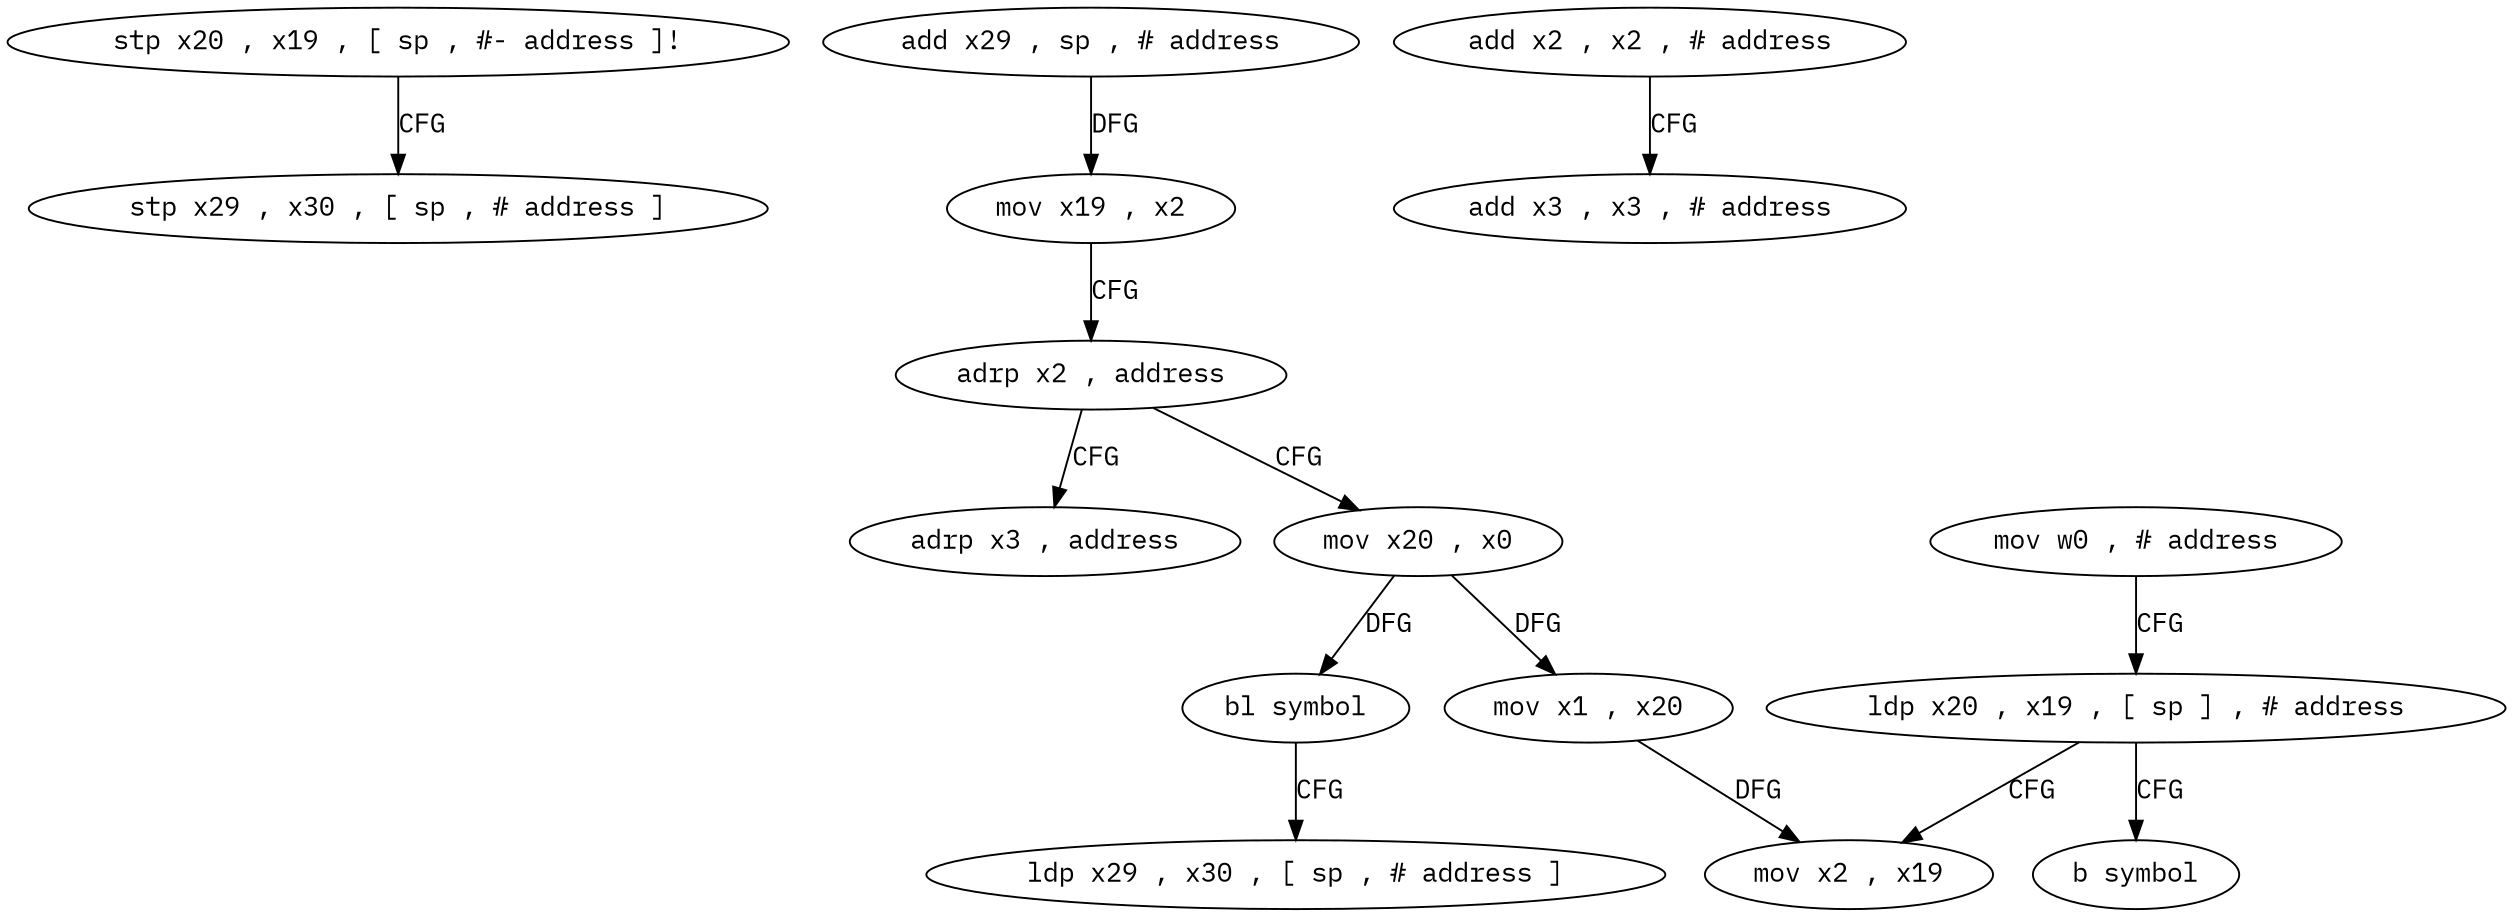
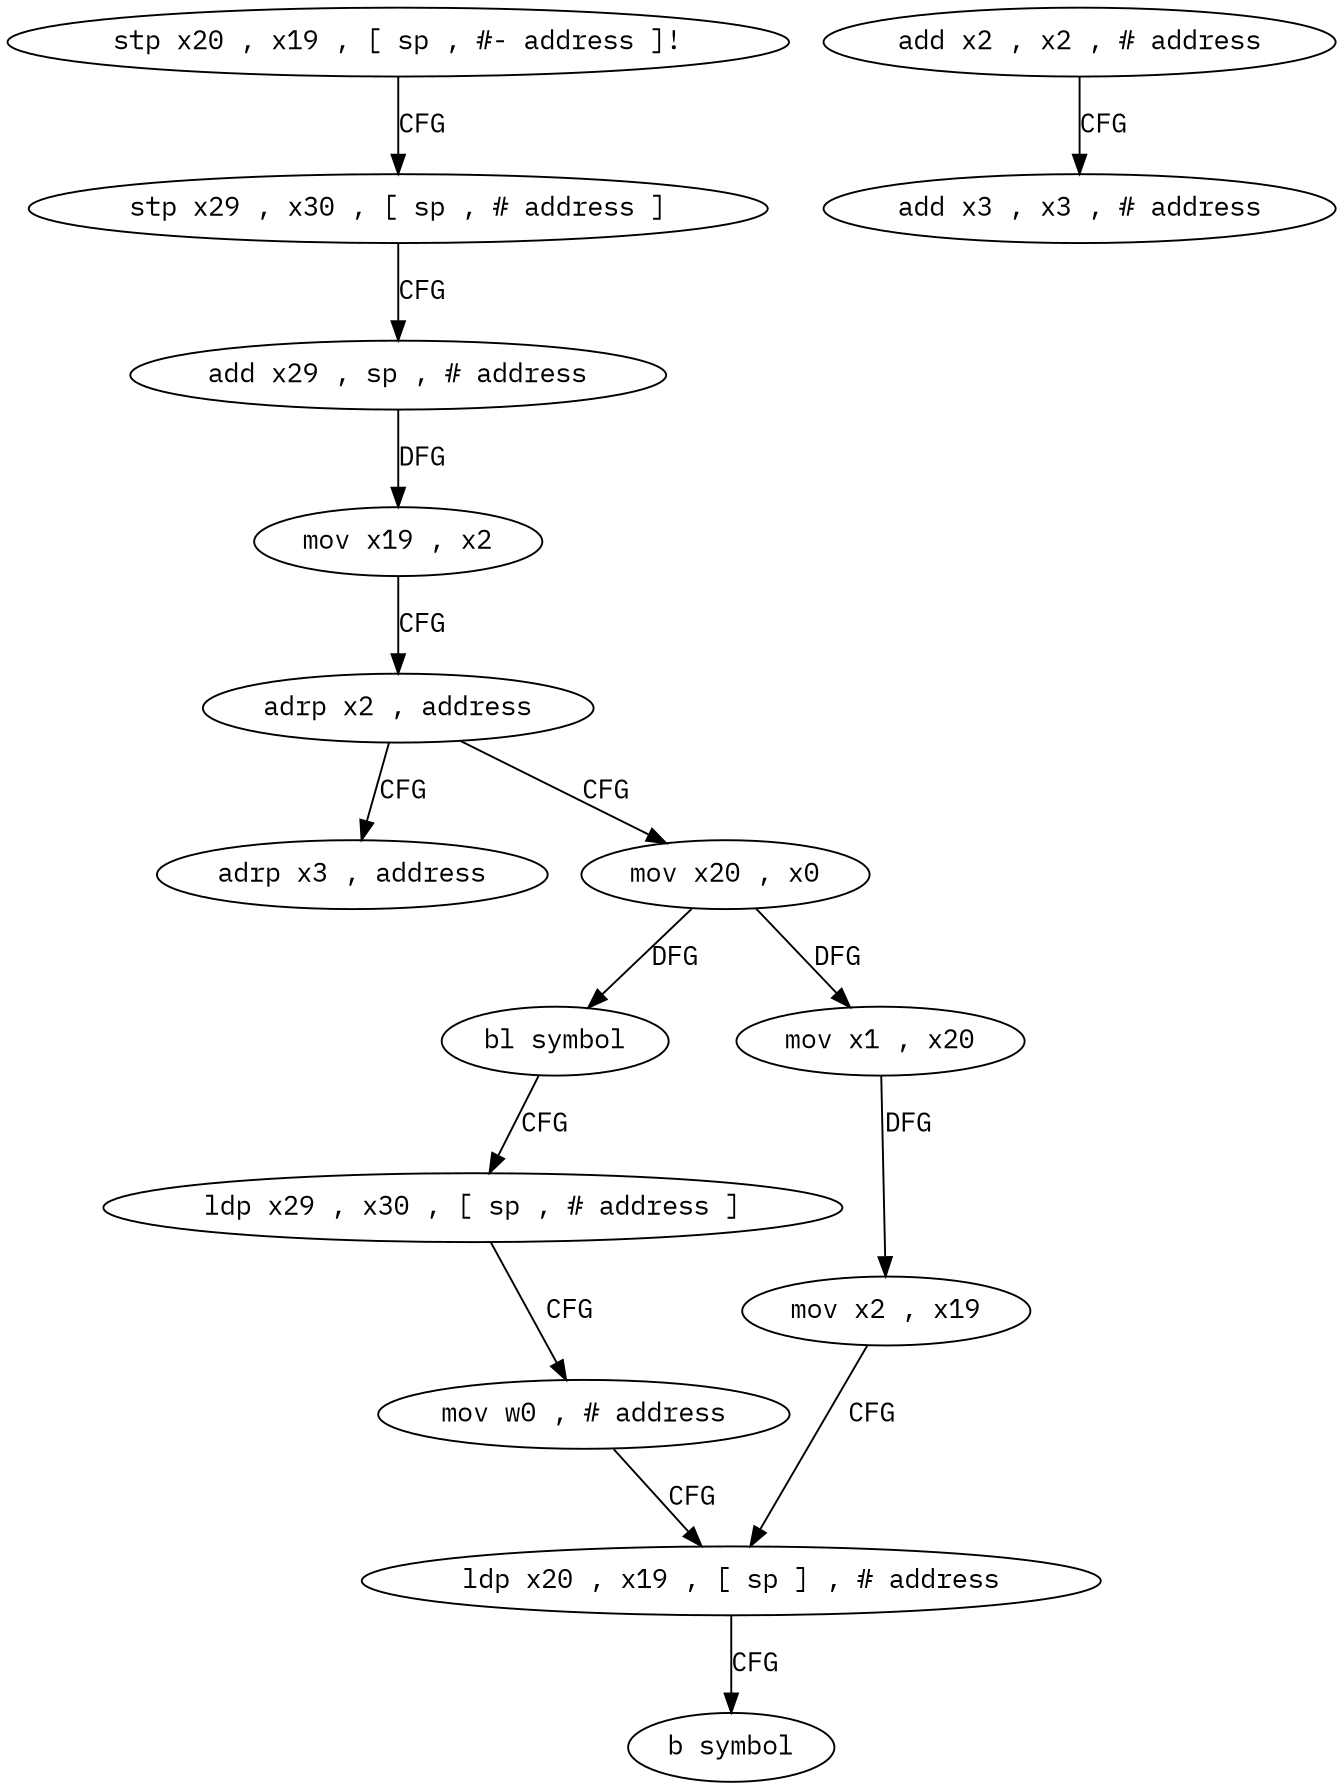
none -> (398, 282)
(1999, 788) -> (814, 1437)
none -> (524, 1302)
